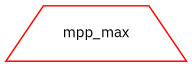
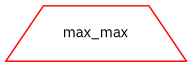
(96, 34) -> (96, 34)
